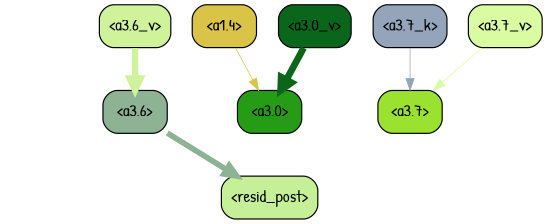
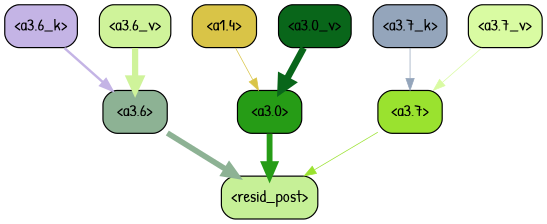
none -> (41, 26)
none -> (270, 149)
none -> (346, 151)
